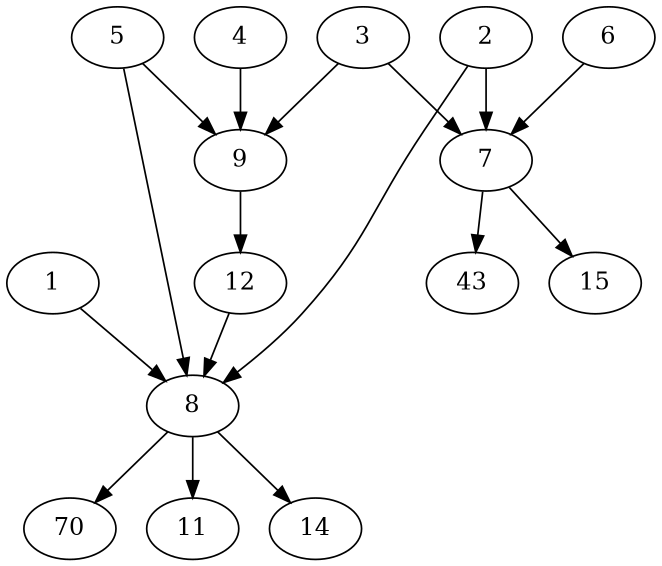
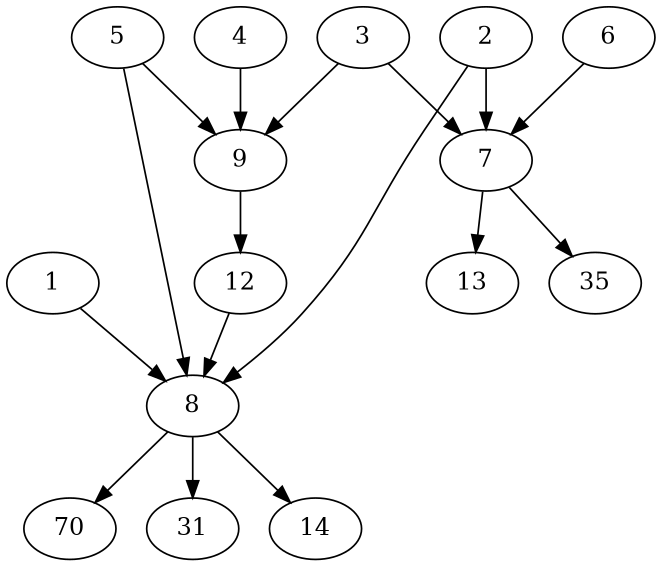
(472, 283) -> (472, 283)
(595, 283) -> (595, 283)
(193, 529) -> (193, 529)
